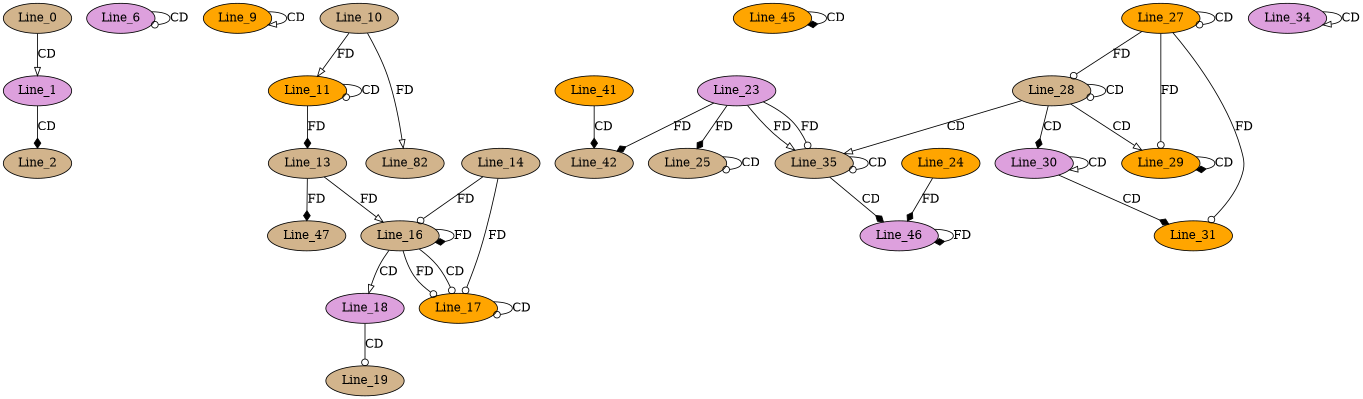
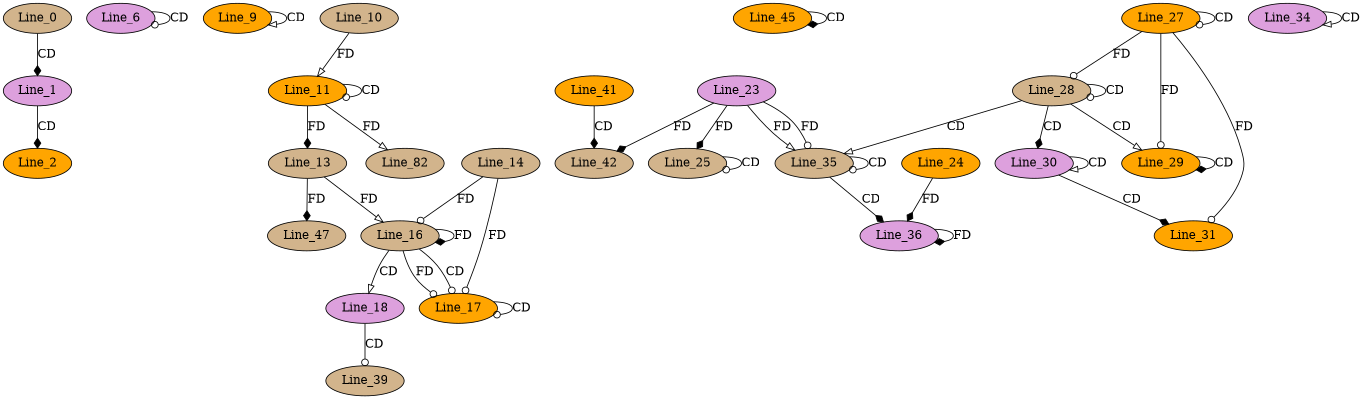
(38, 50) -> (38, 50)
(390, 85) -> (353, 125)
(38, 163) -> (38, 163)
(899, 236) -> (899, 236)
(365, 381) -> (365, 381)
